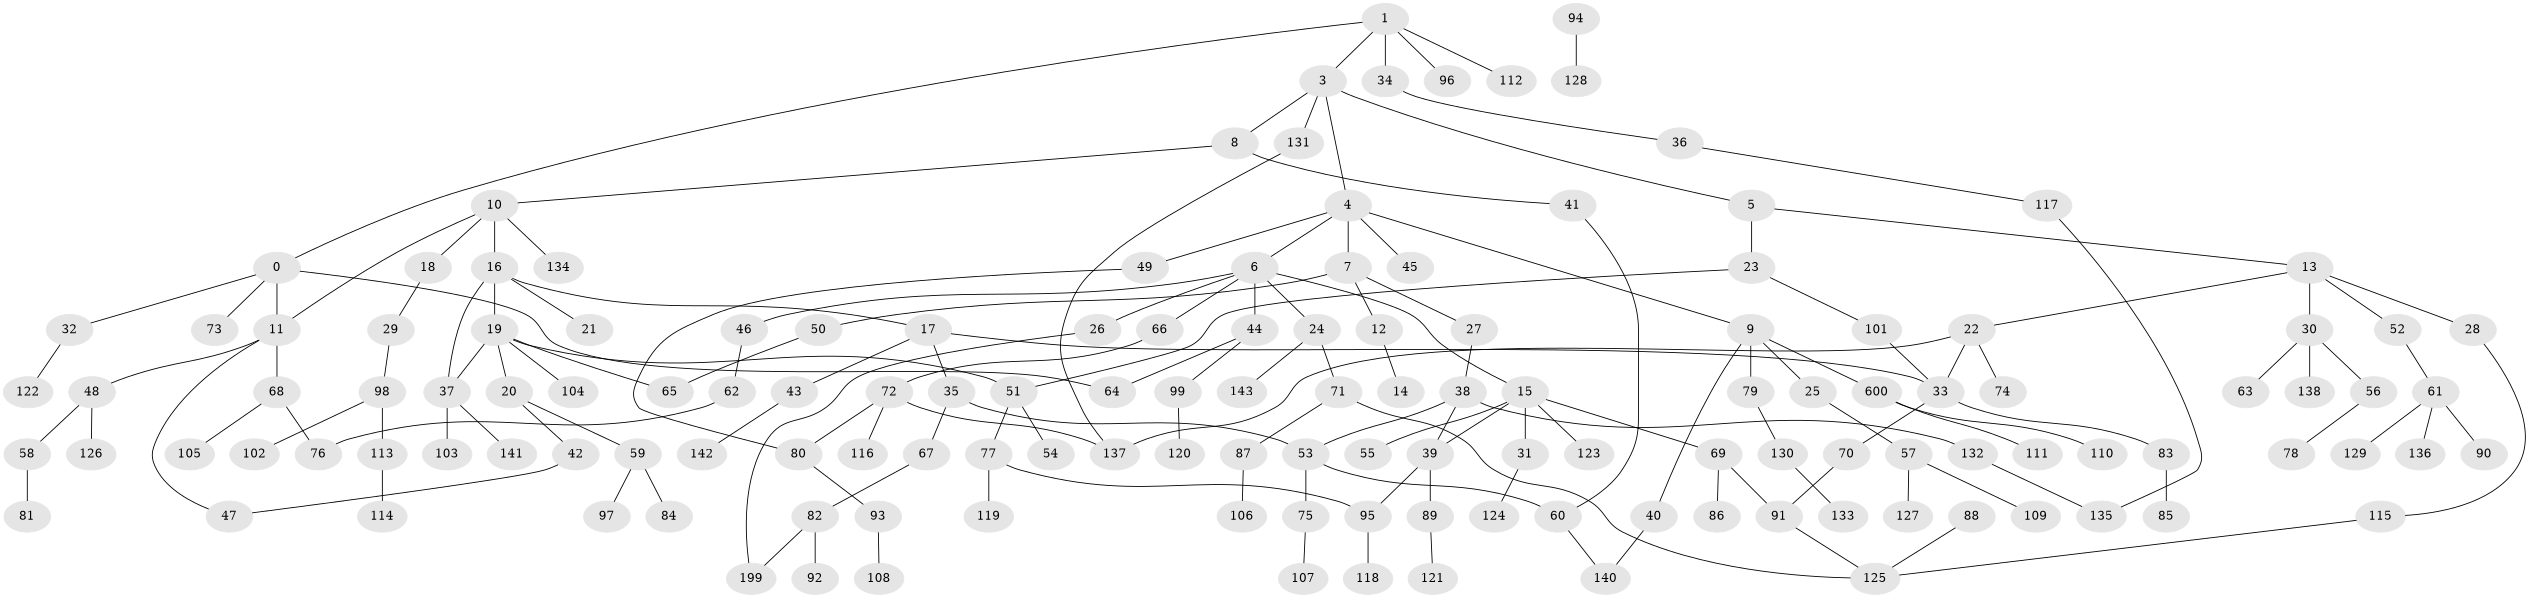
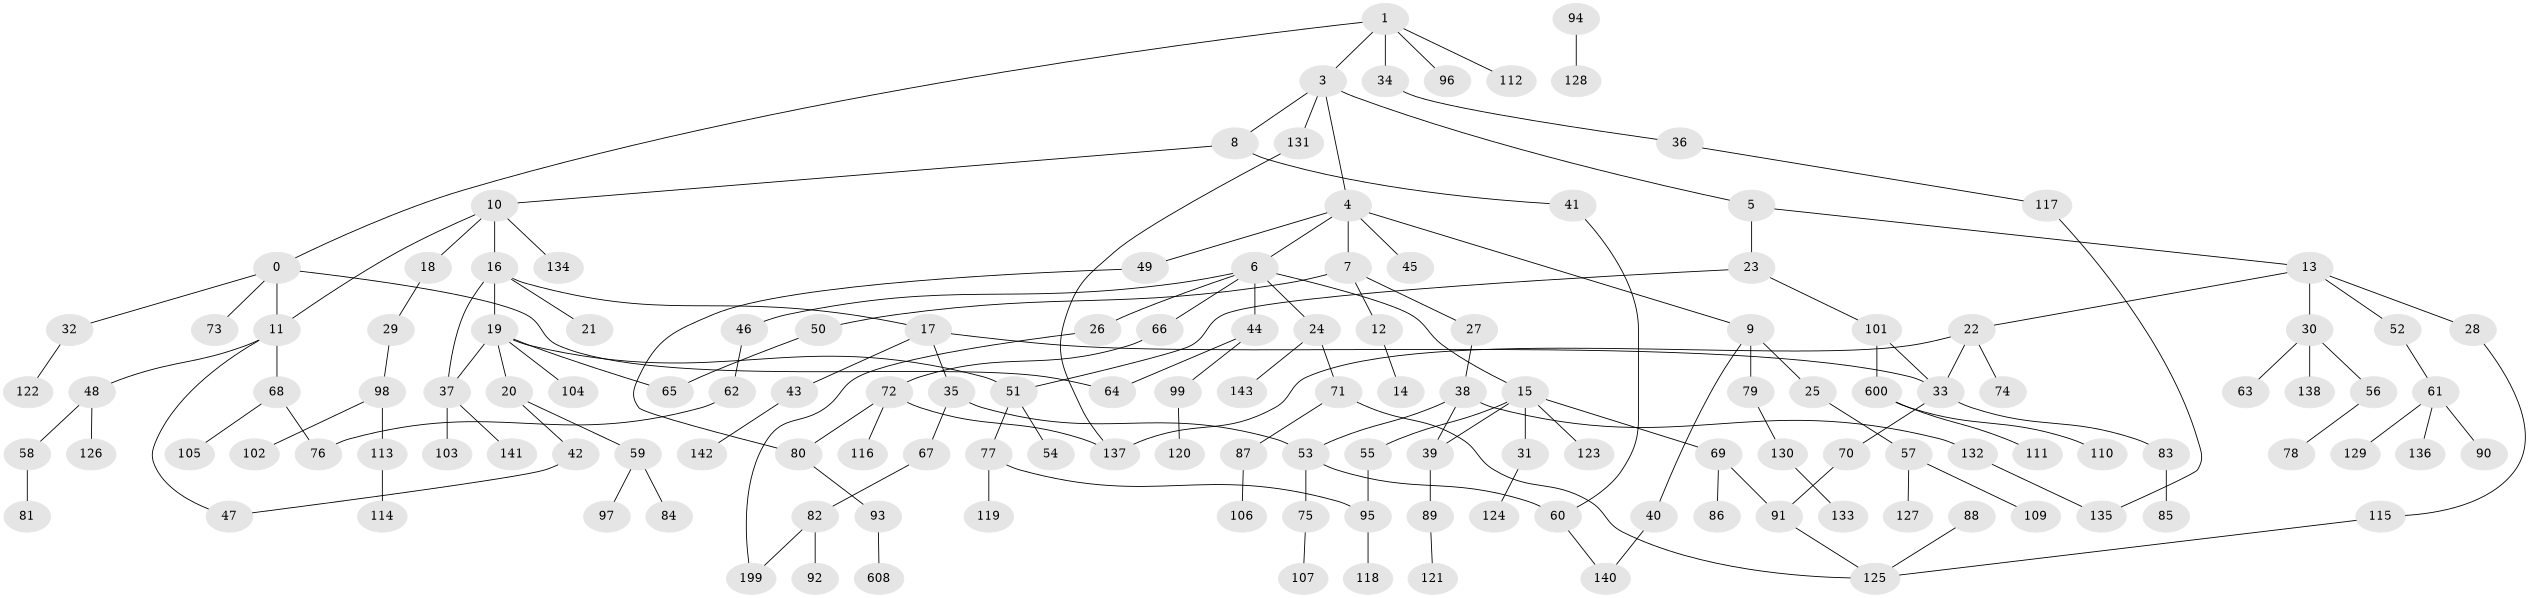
(1831, 369) -> (1877, 361)
(1396, 488) -> (1368, 486)
(879, 579) -> (879, 579)
